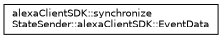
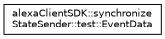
(111, 19) -> (83, 19)
